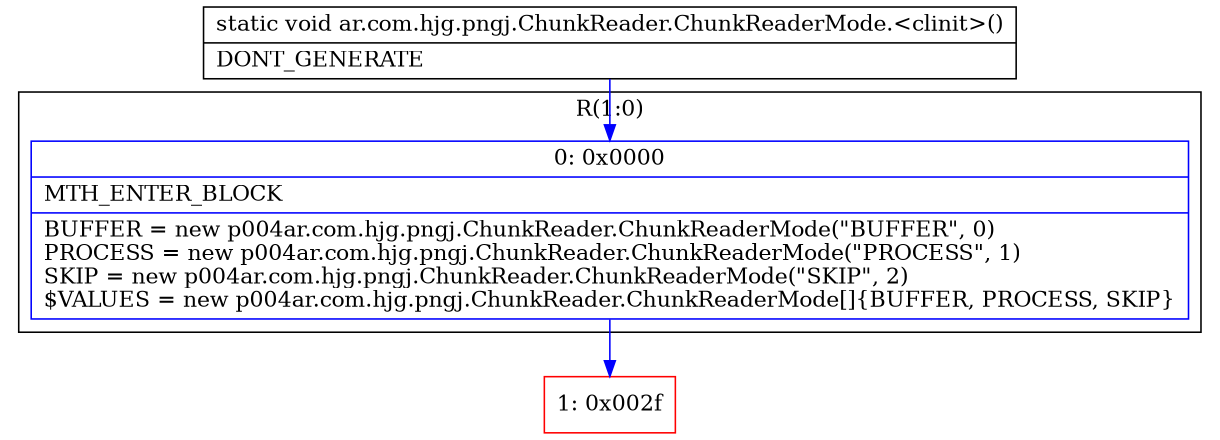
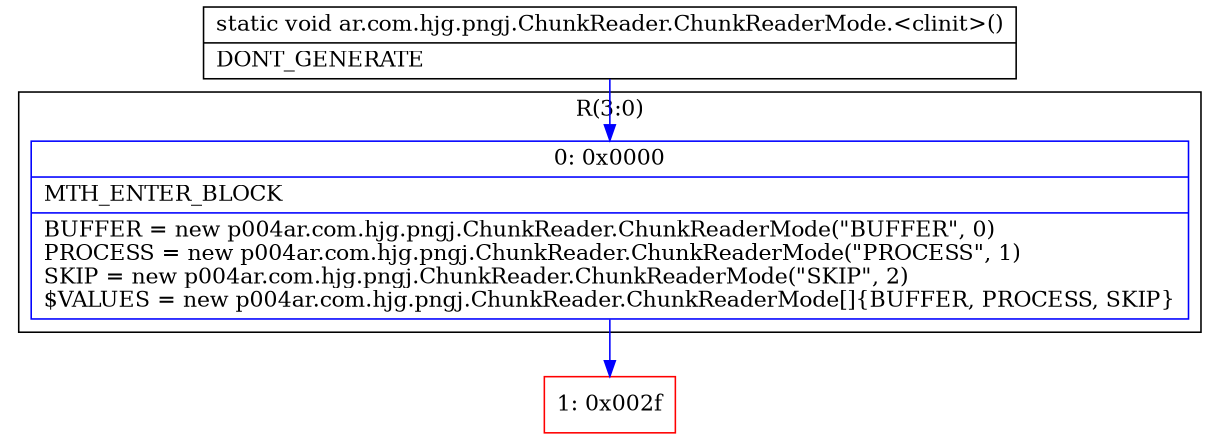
(610, 110) -> (610, 110)
